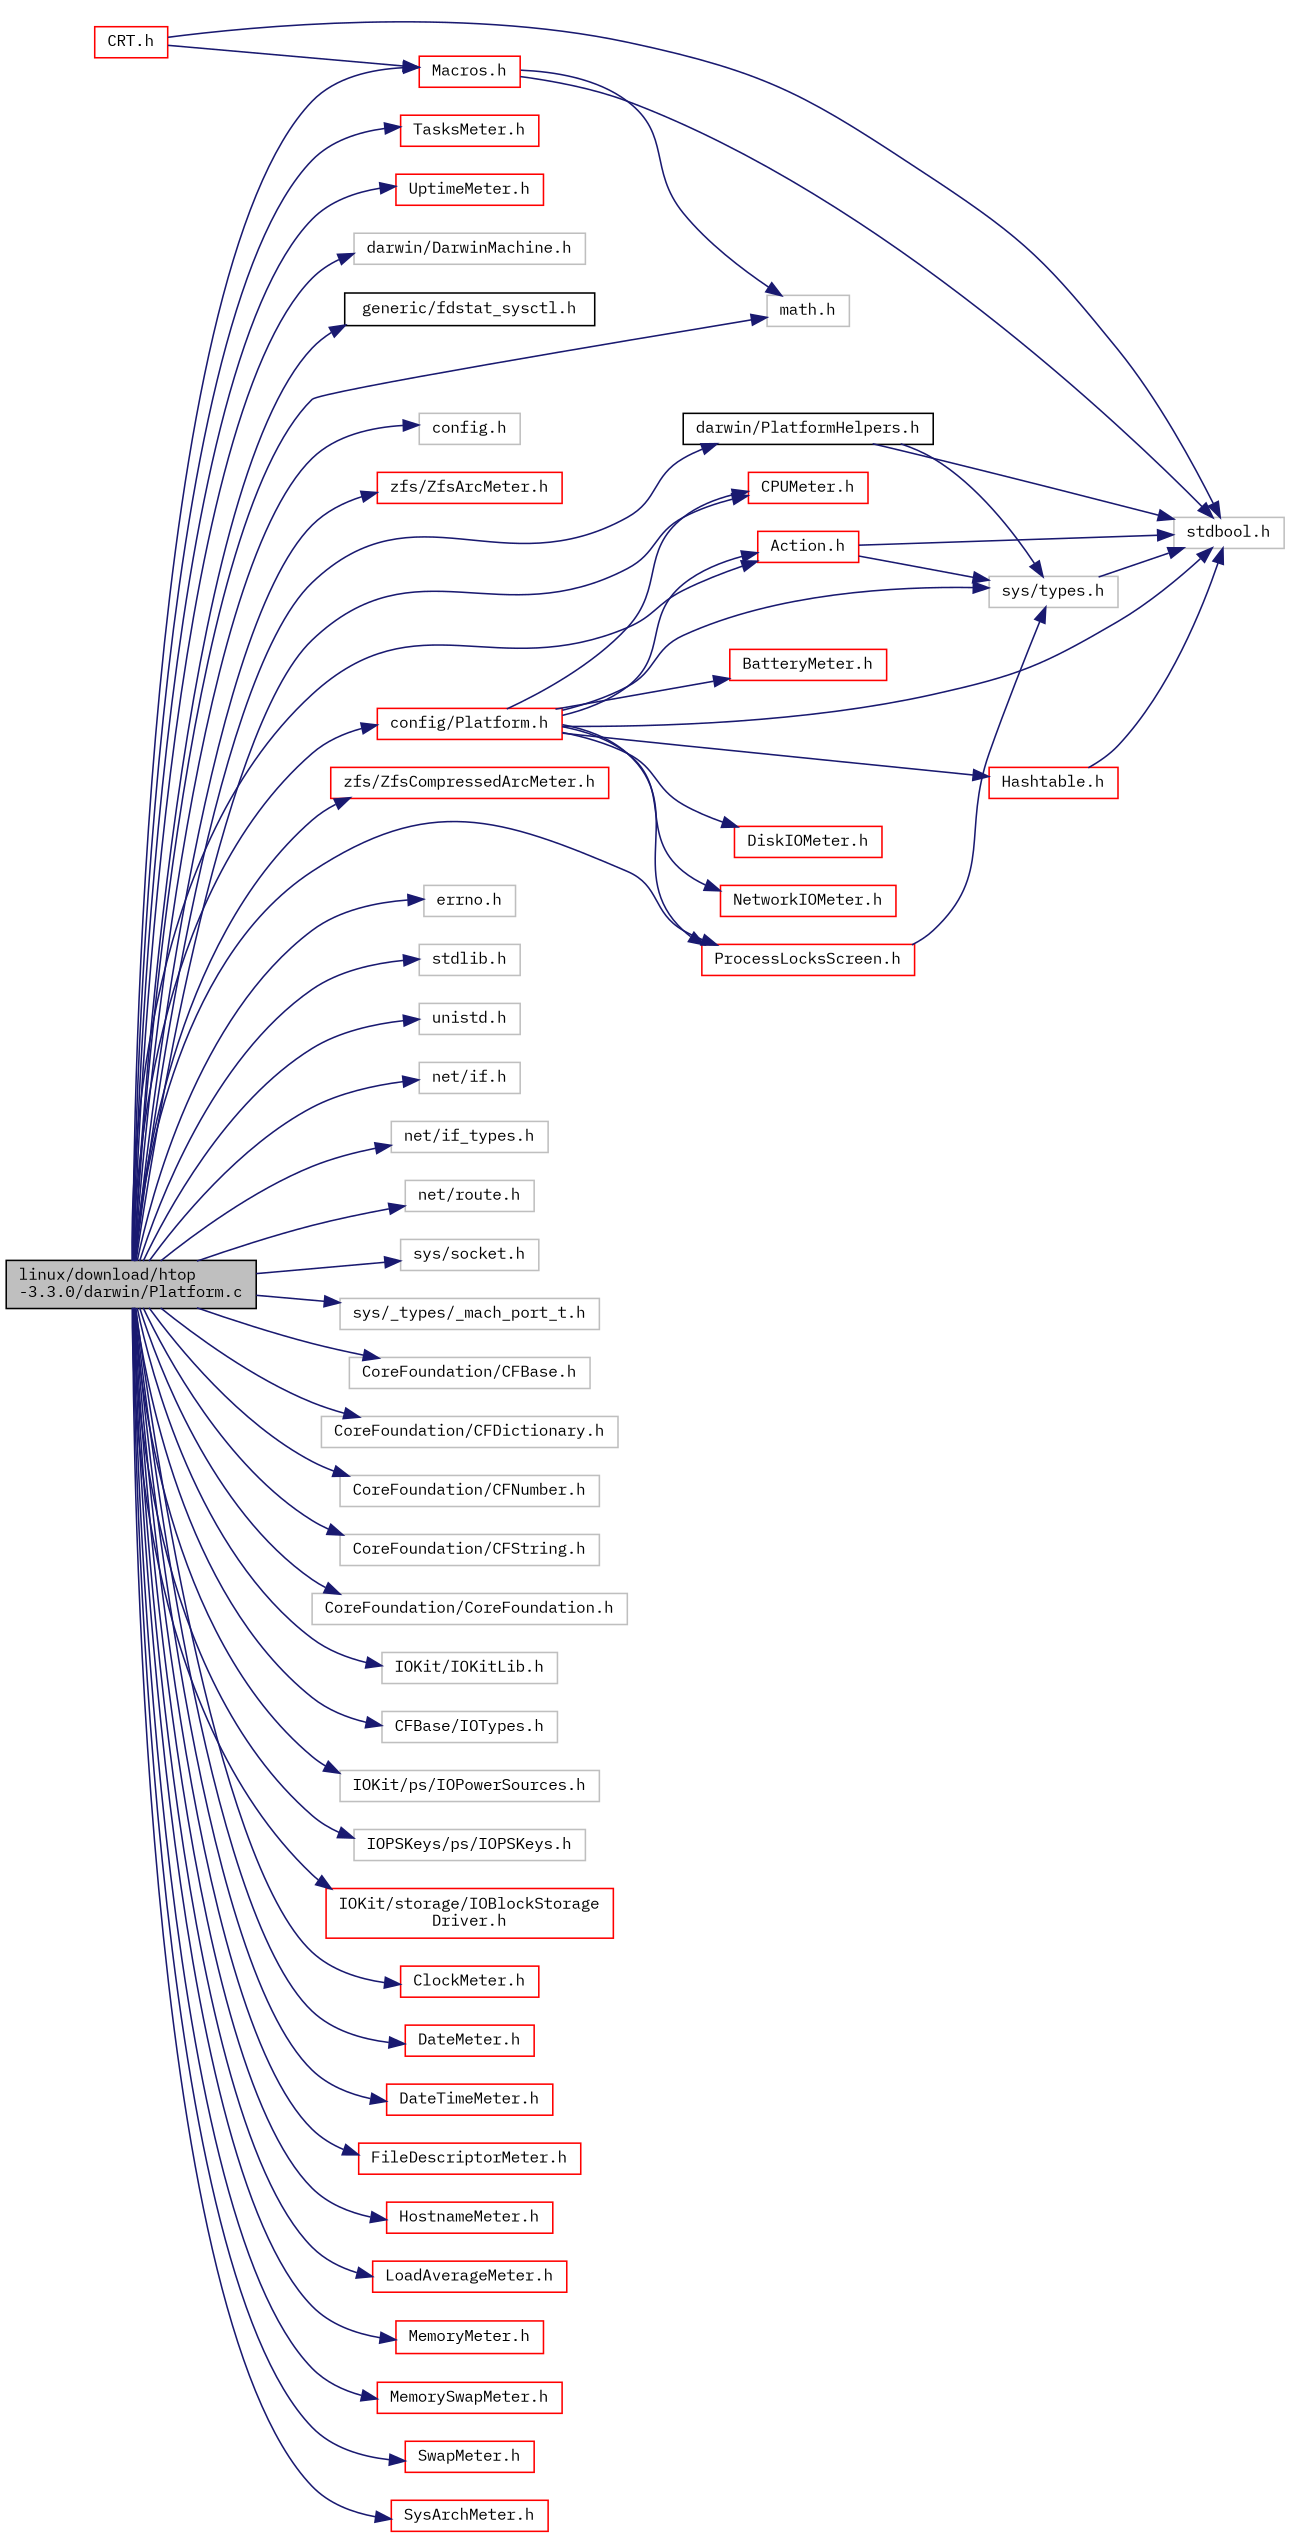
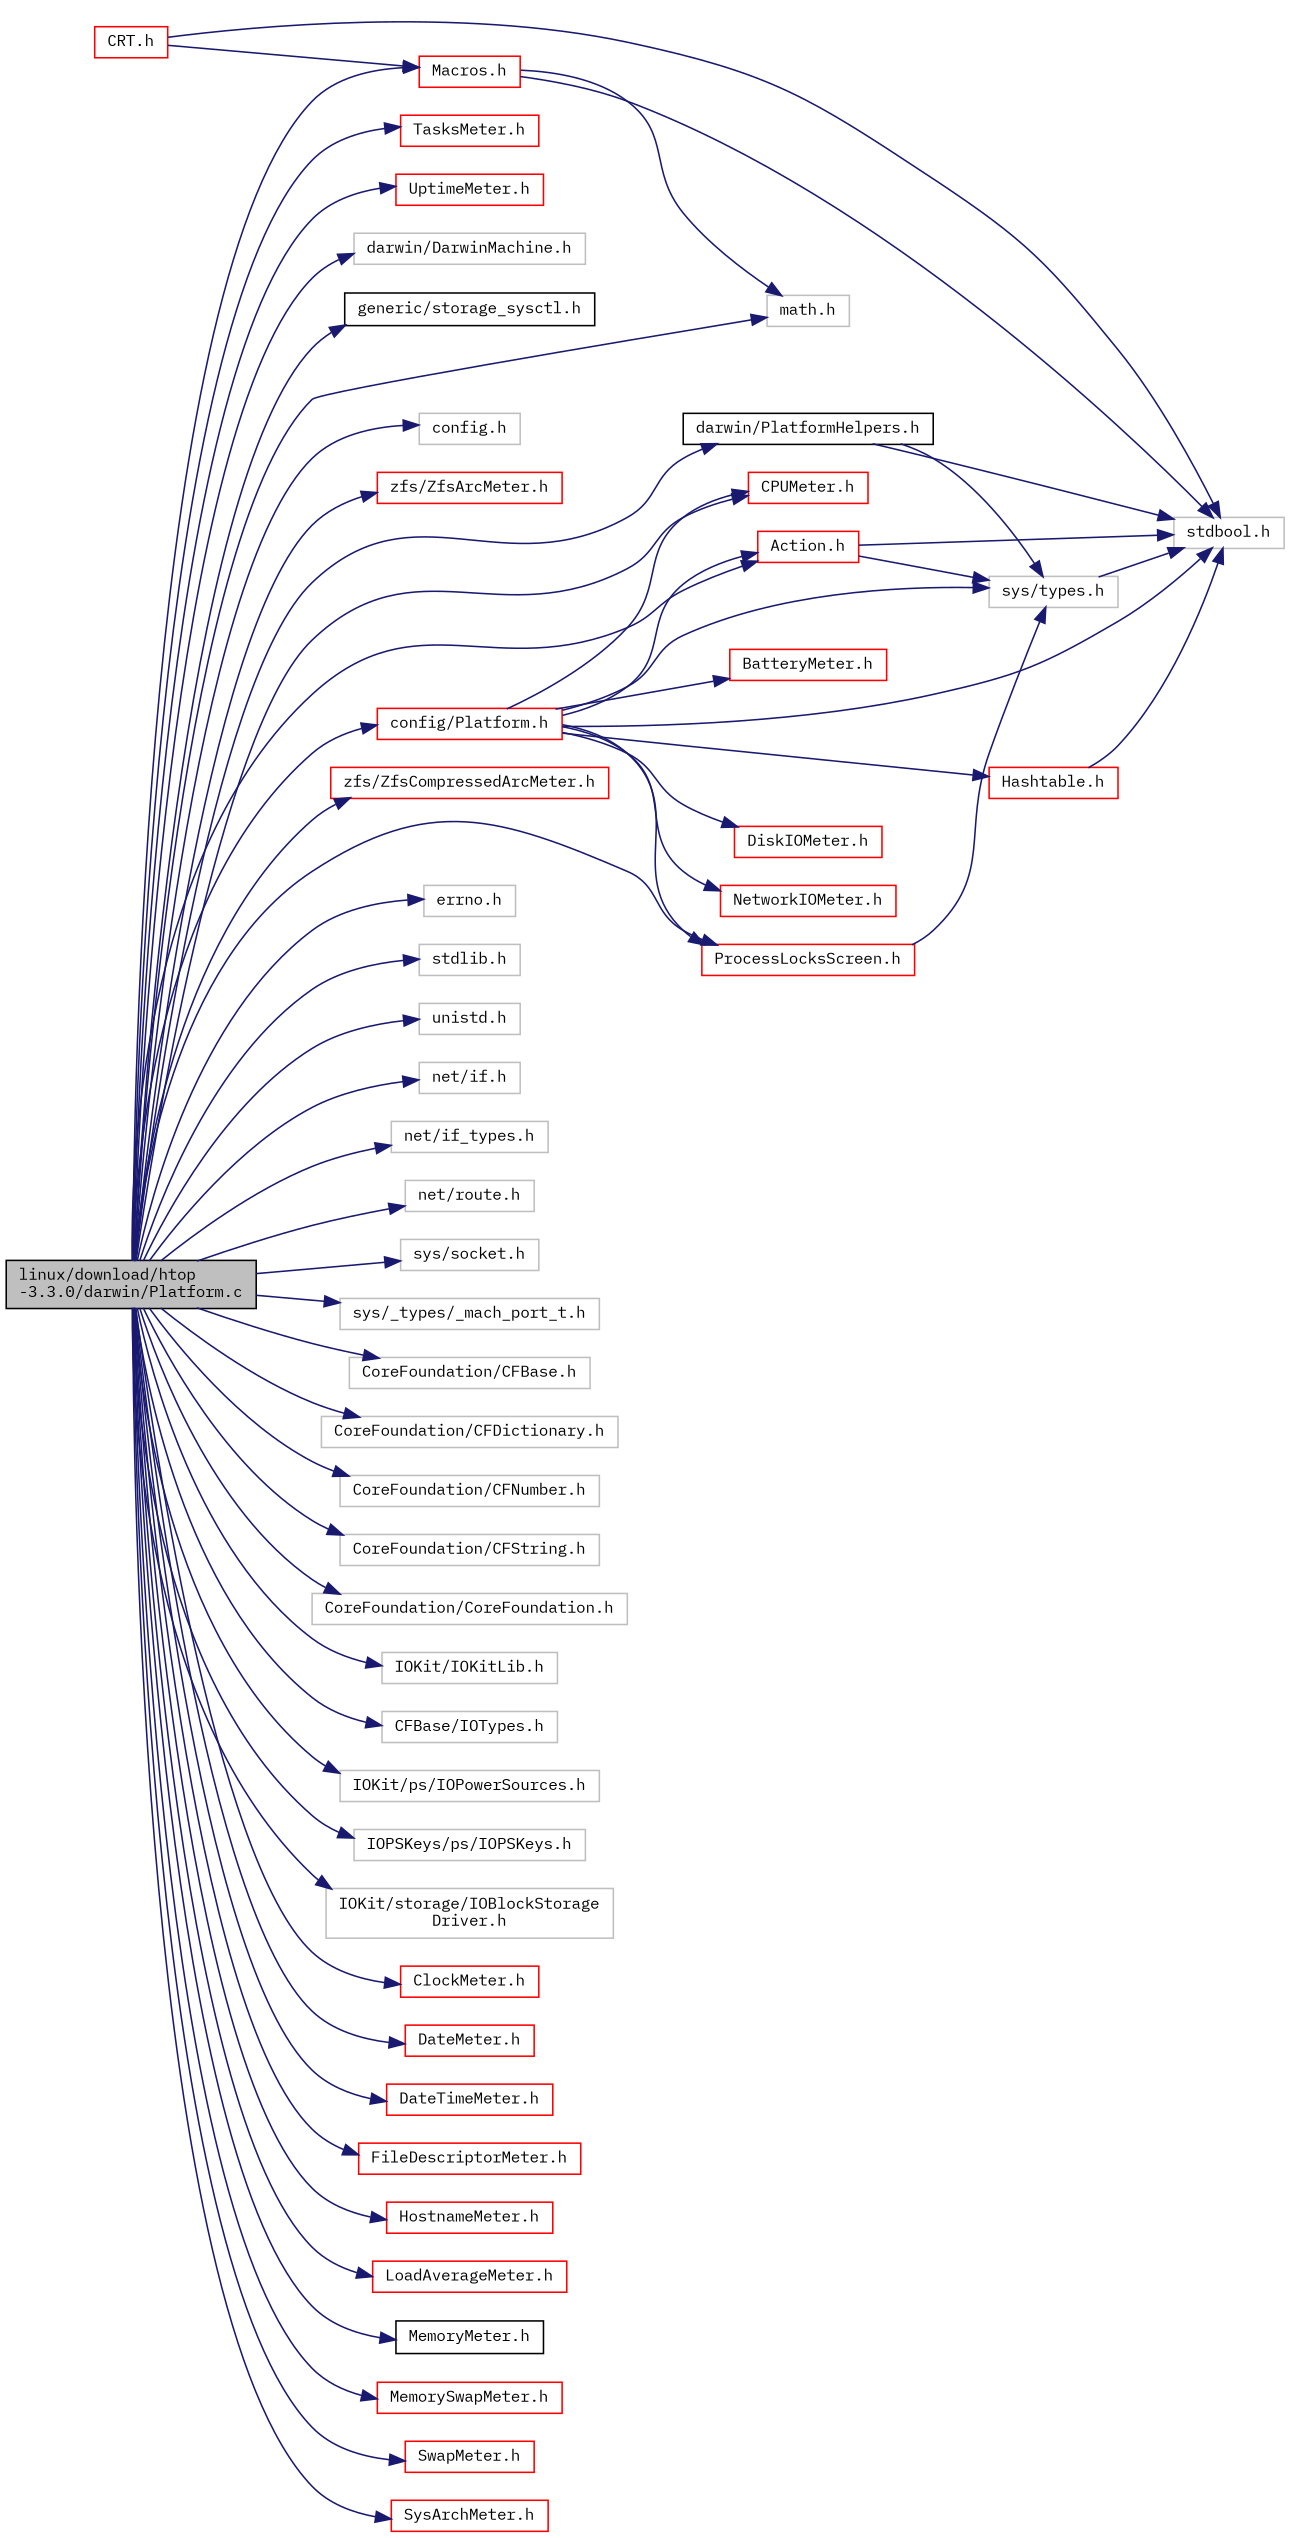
(470, 309) -> (470, 309)
(470, 1913) -> (470, 1913)
(470, 2337) -> (470, 2337)
